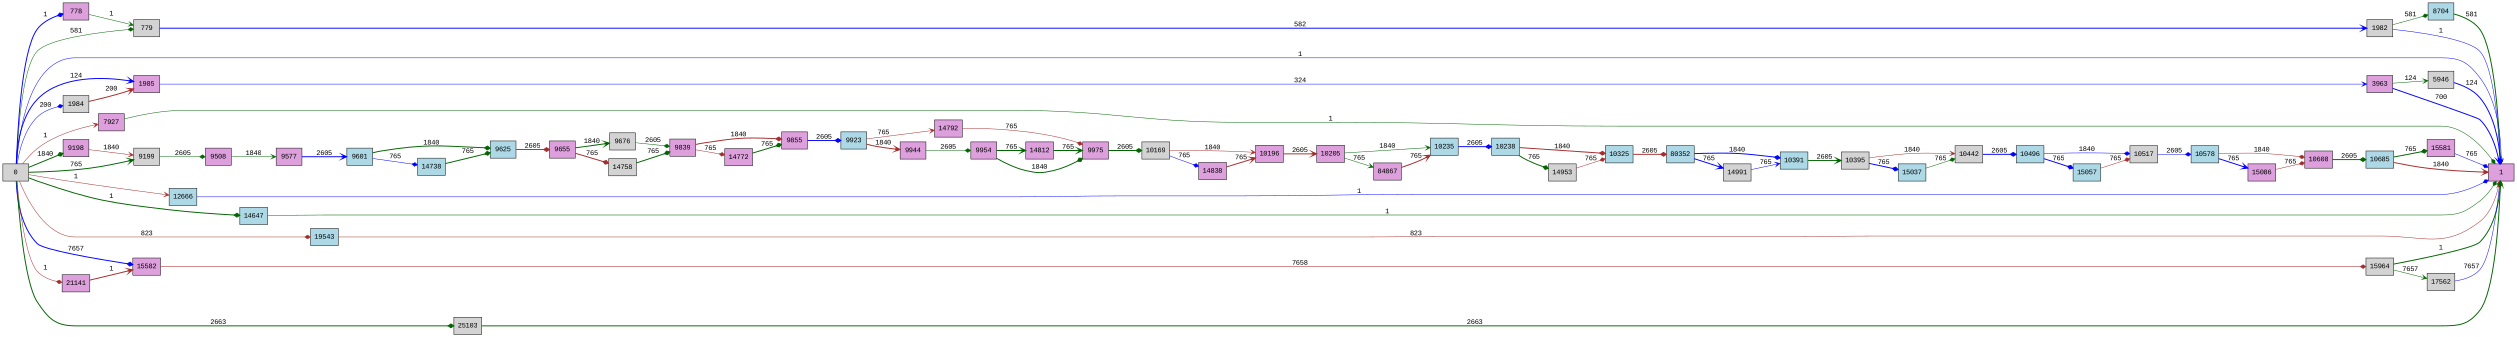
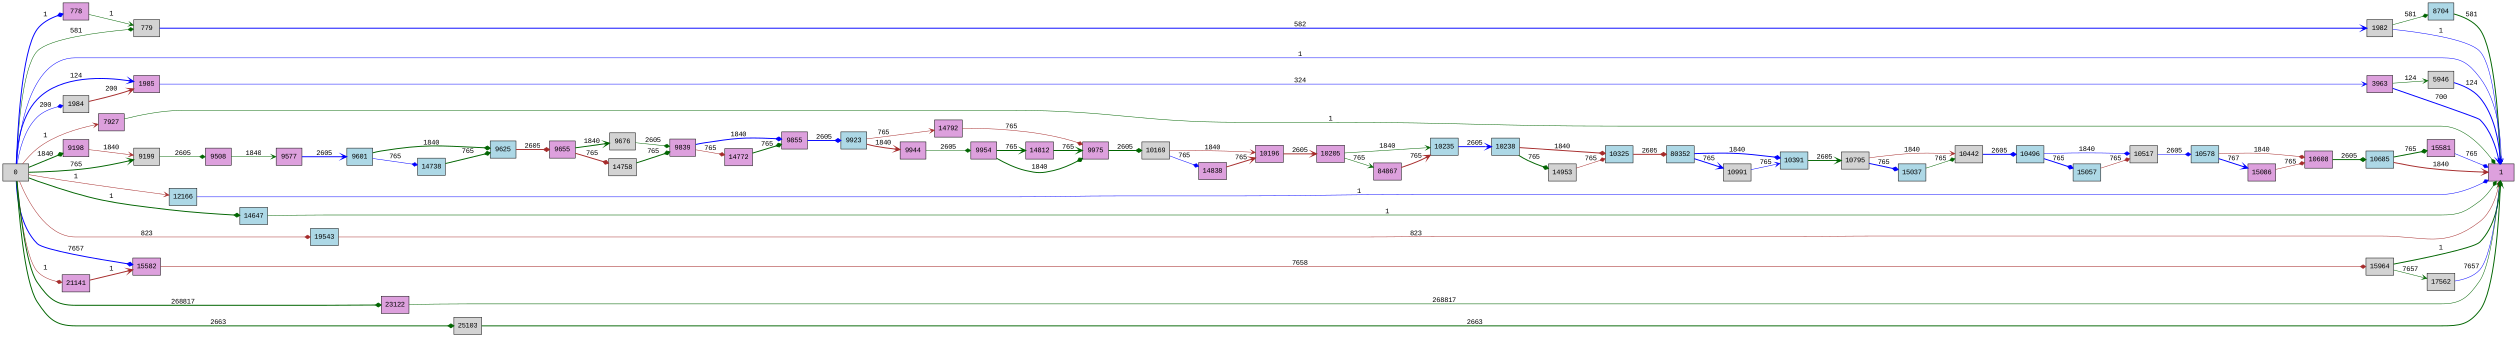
(736, 139) -> (736, 139)
(1472, 147) -> (1472, 147)
(2233, 158) -> (2233, 158)
(1855, 161) -> (1855, 161)
(1737, 172) -> (1737, 172)
(183, 197) -> (183, 197)
none -> (395, 305)
